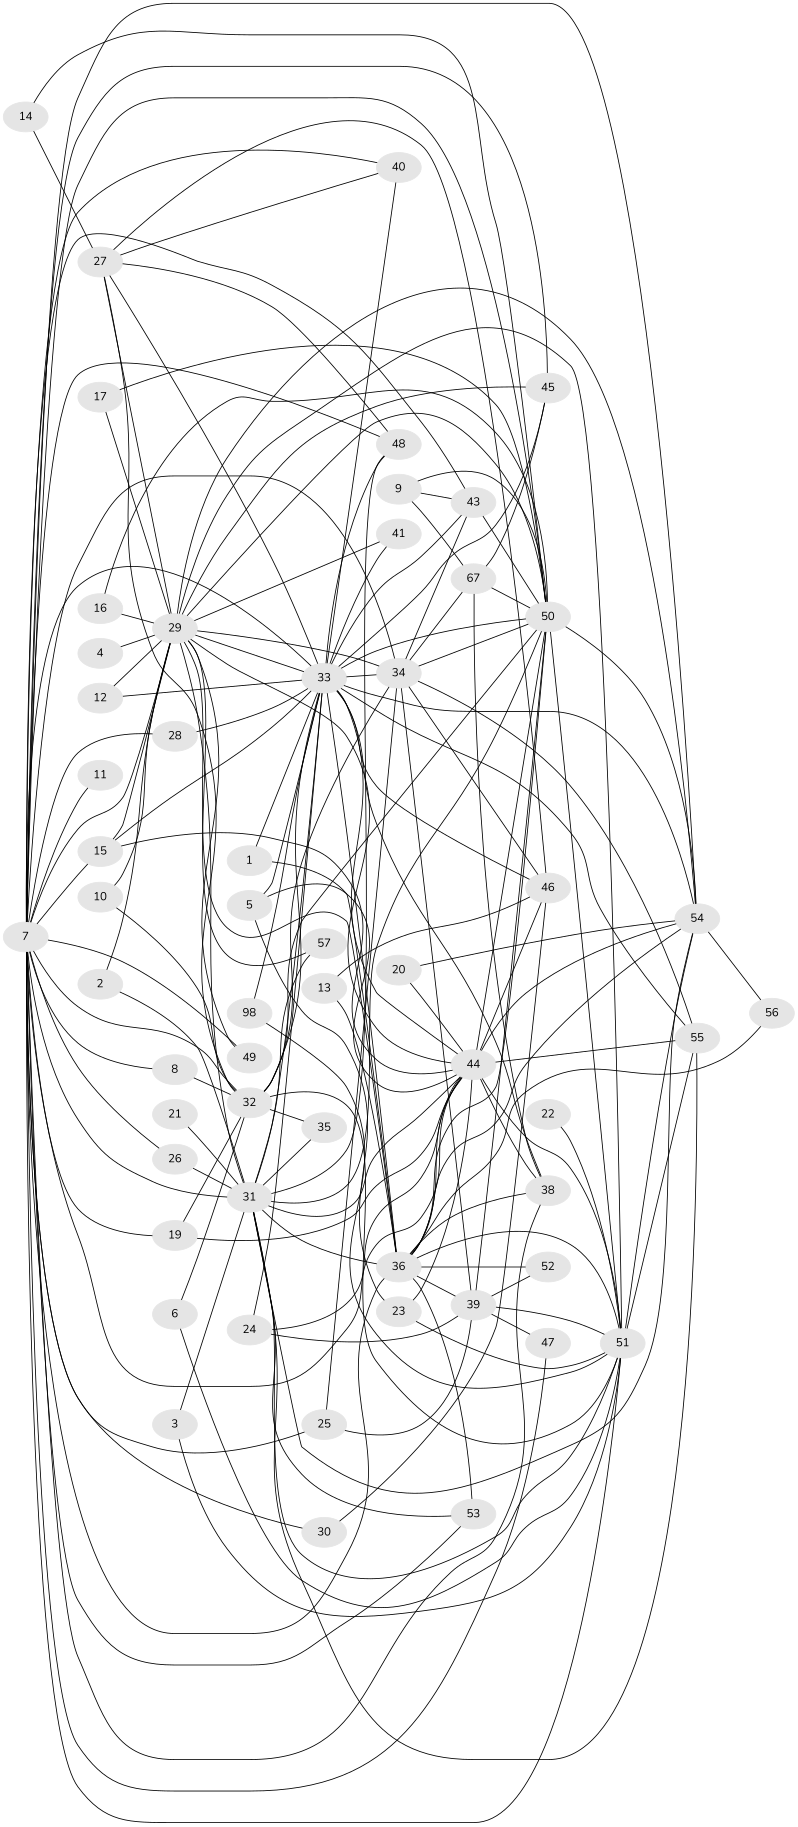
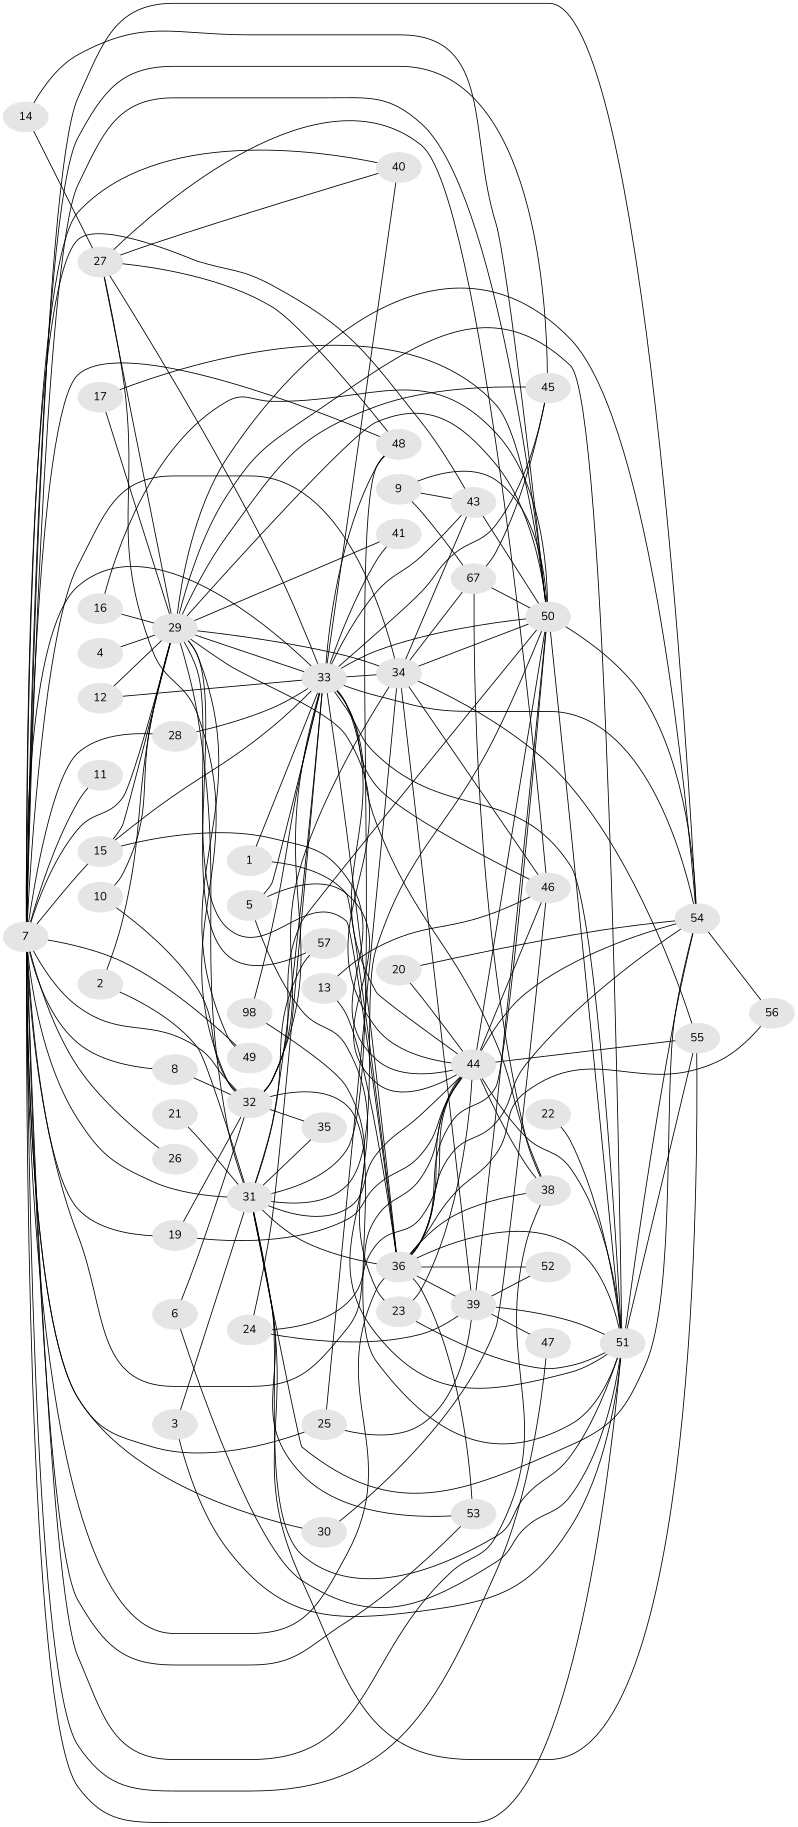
(555, 815) -> (589, 944)
(213, 1179) -> none
